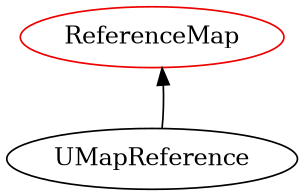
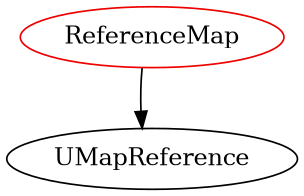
(163, 107) -> (141, 90)
